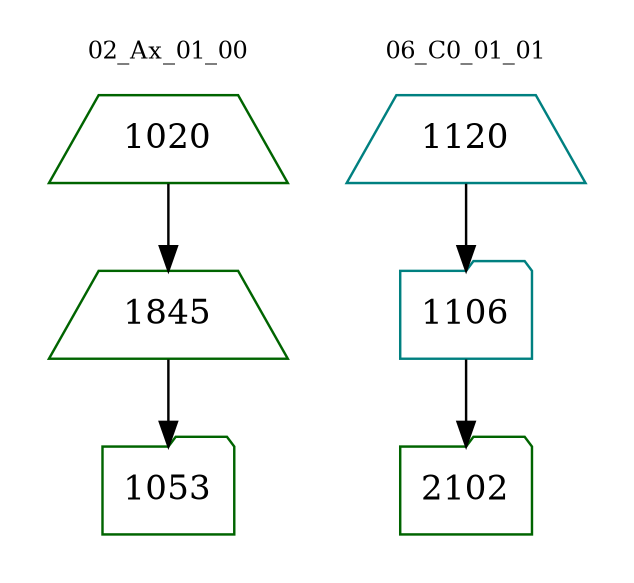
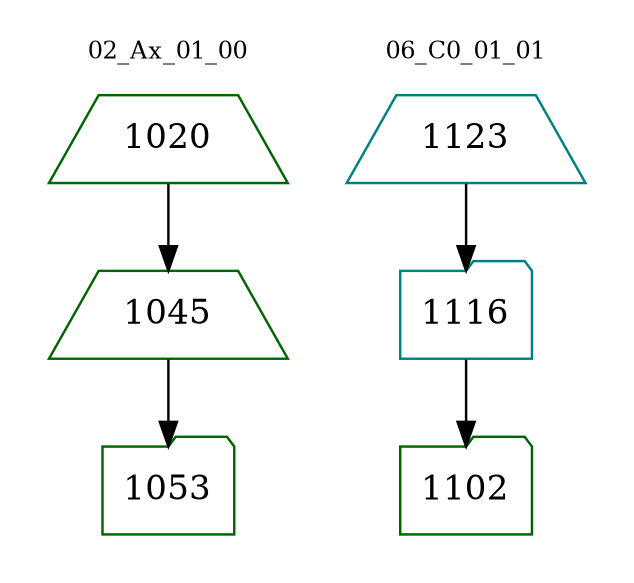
(466, 139) -> (466, 139)
(168, 315) -> (168, 315)
(466, 315) -> (466, 315)
(466, 490) -> (466, 490)
